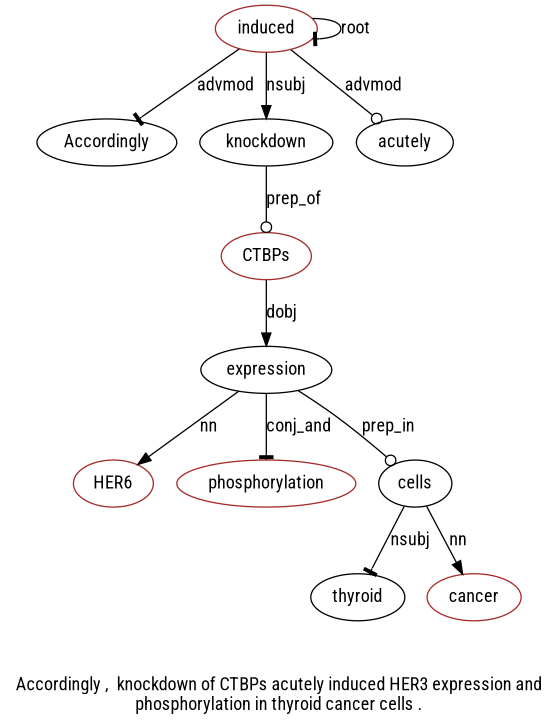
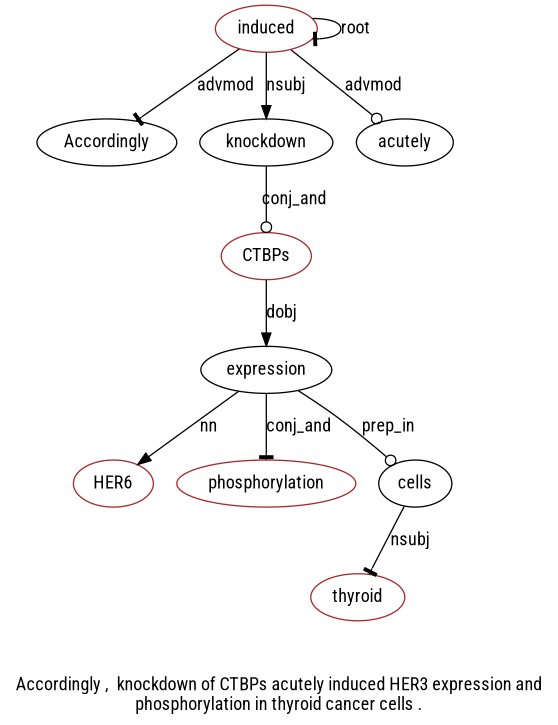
(294, 199) -> (294, 199)
(358, 597) -> (358, 597)
(474, 597) -> none
